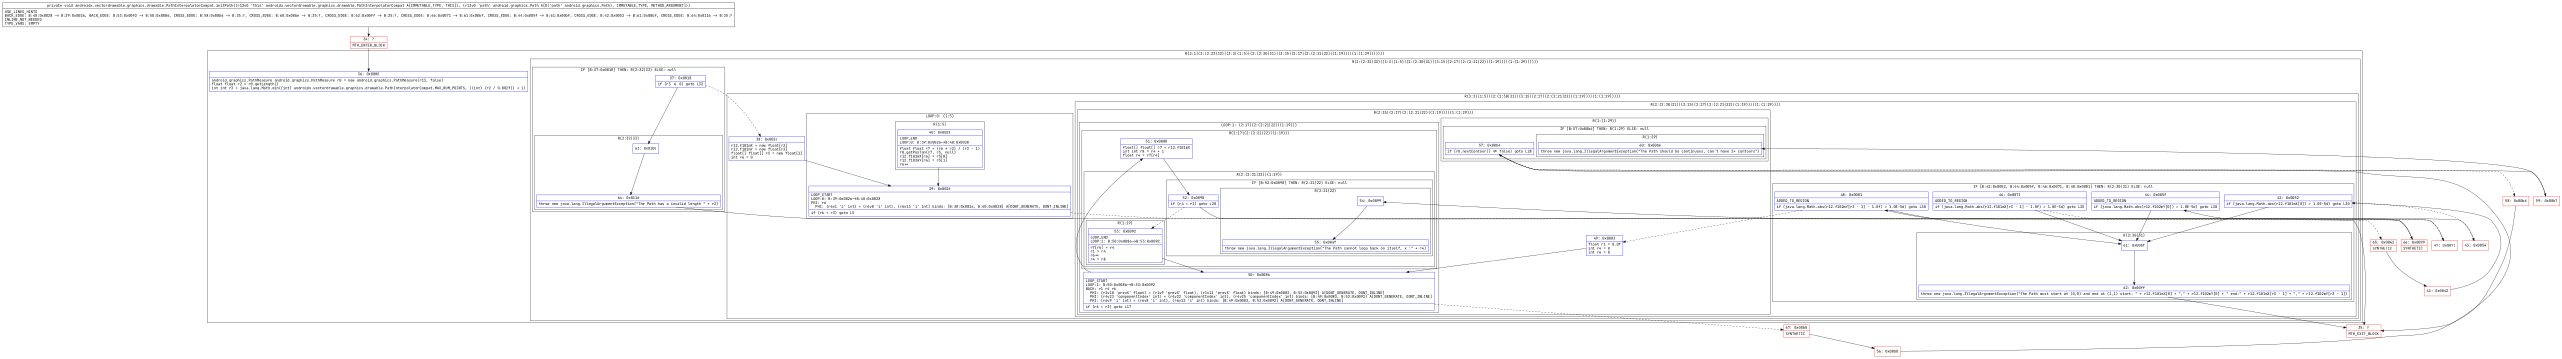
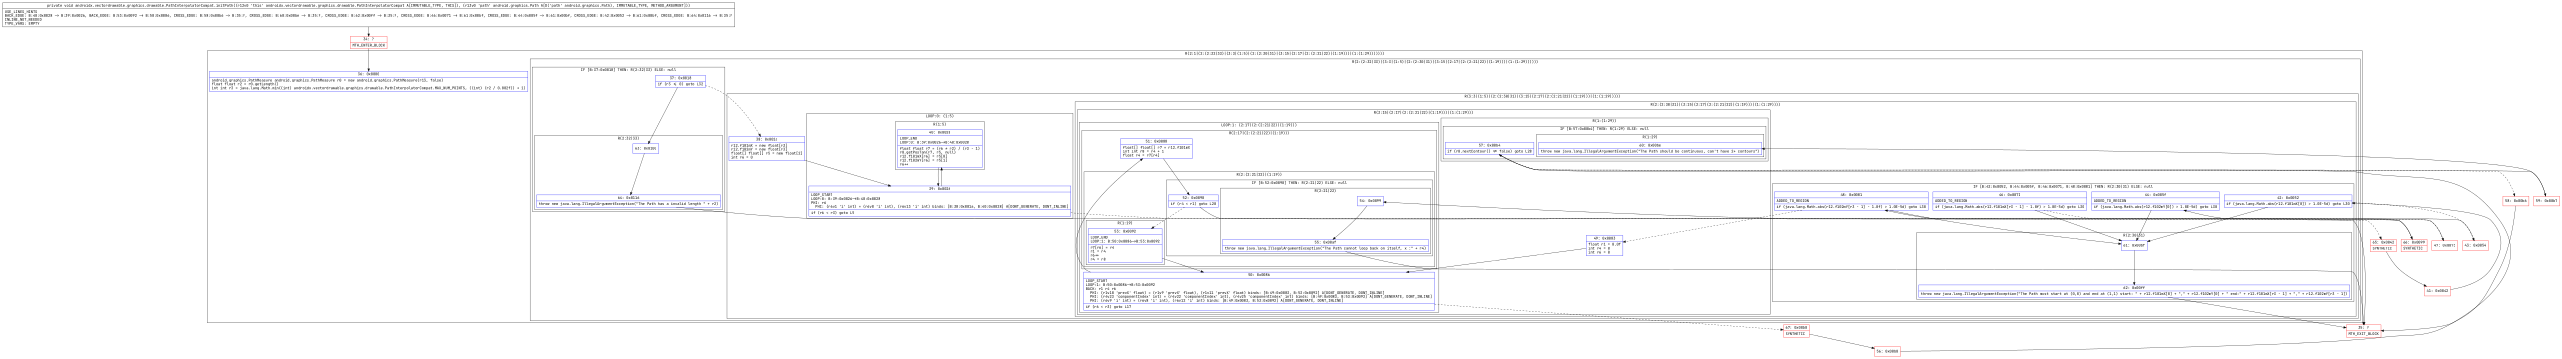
none -> (942, 178)
none -> (1874, 269)
